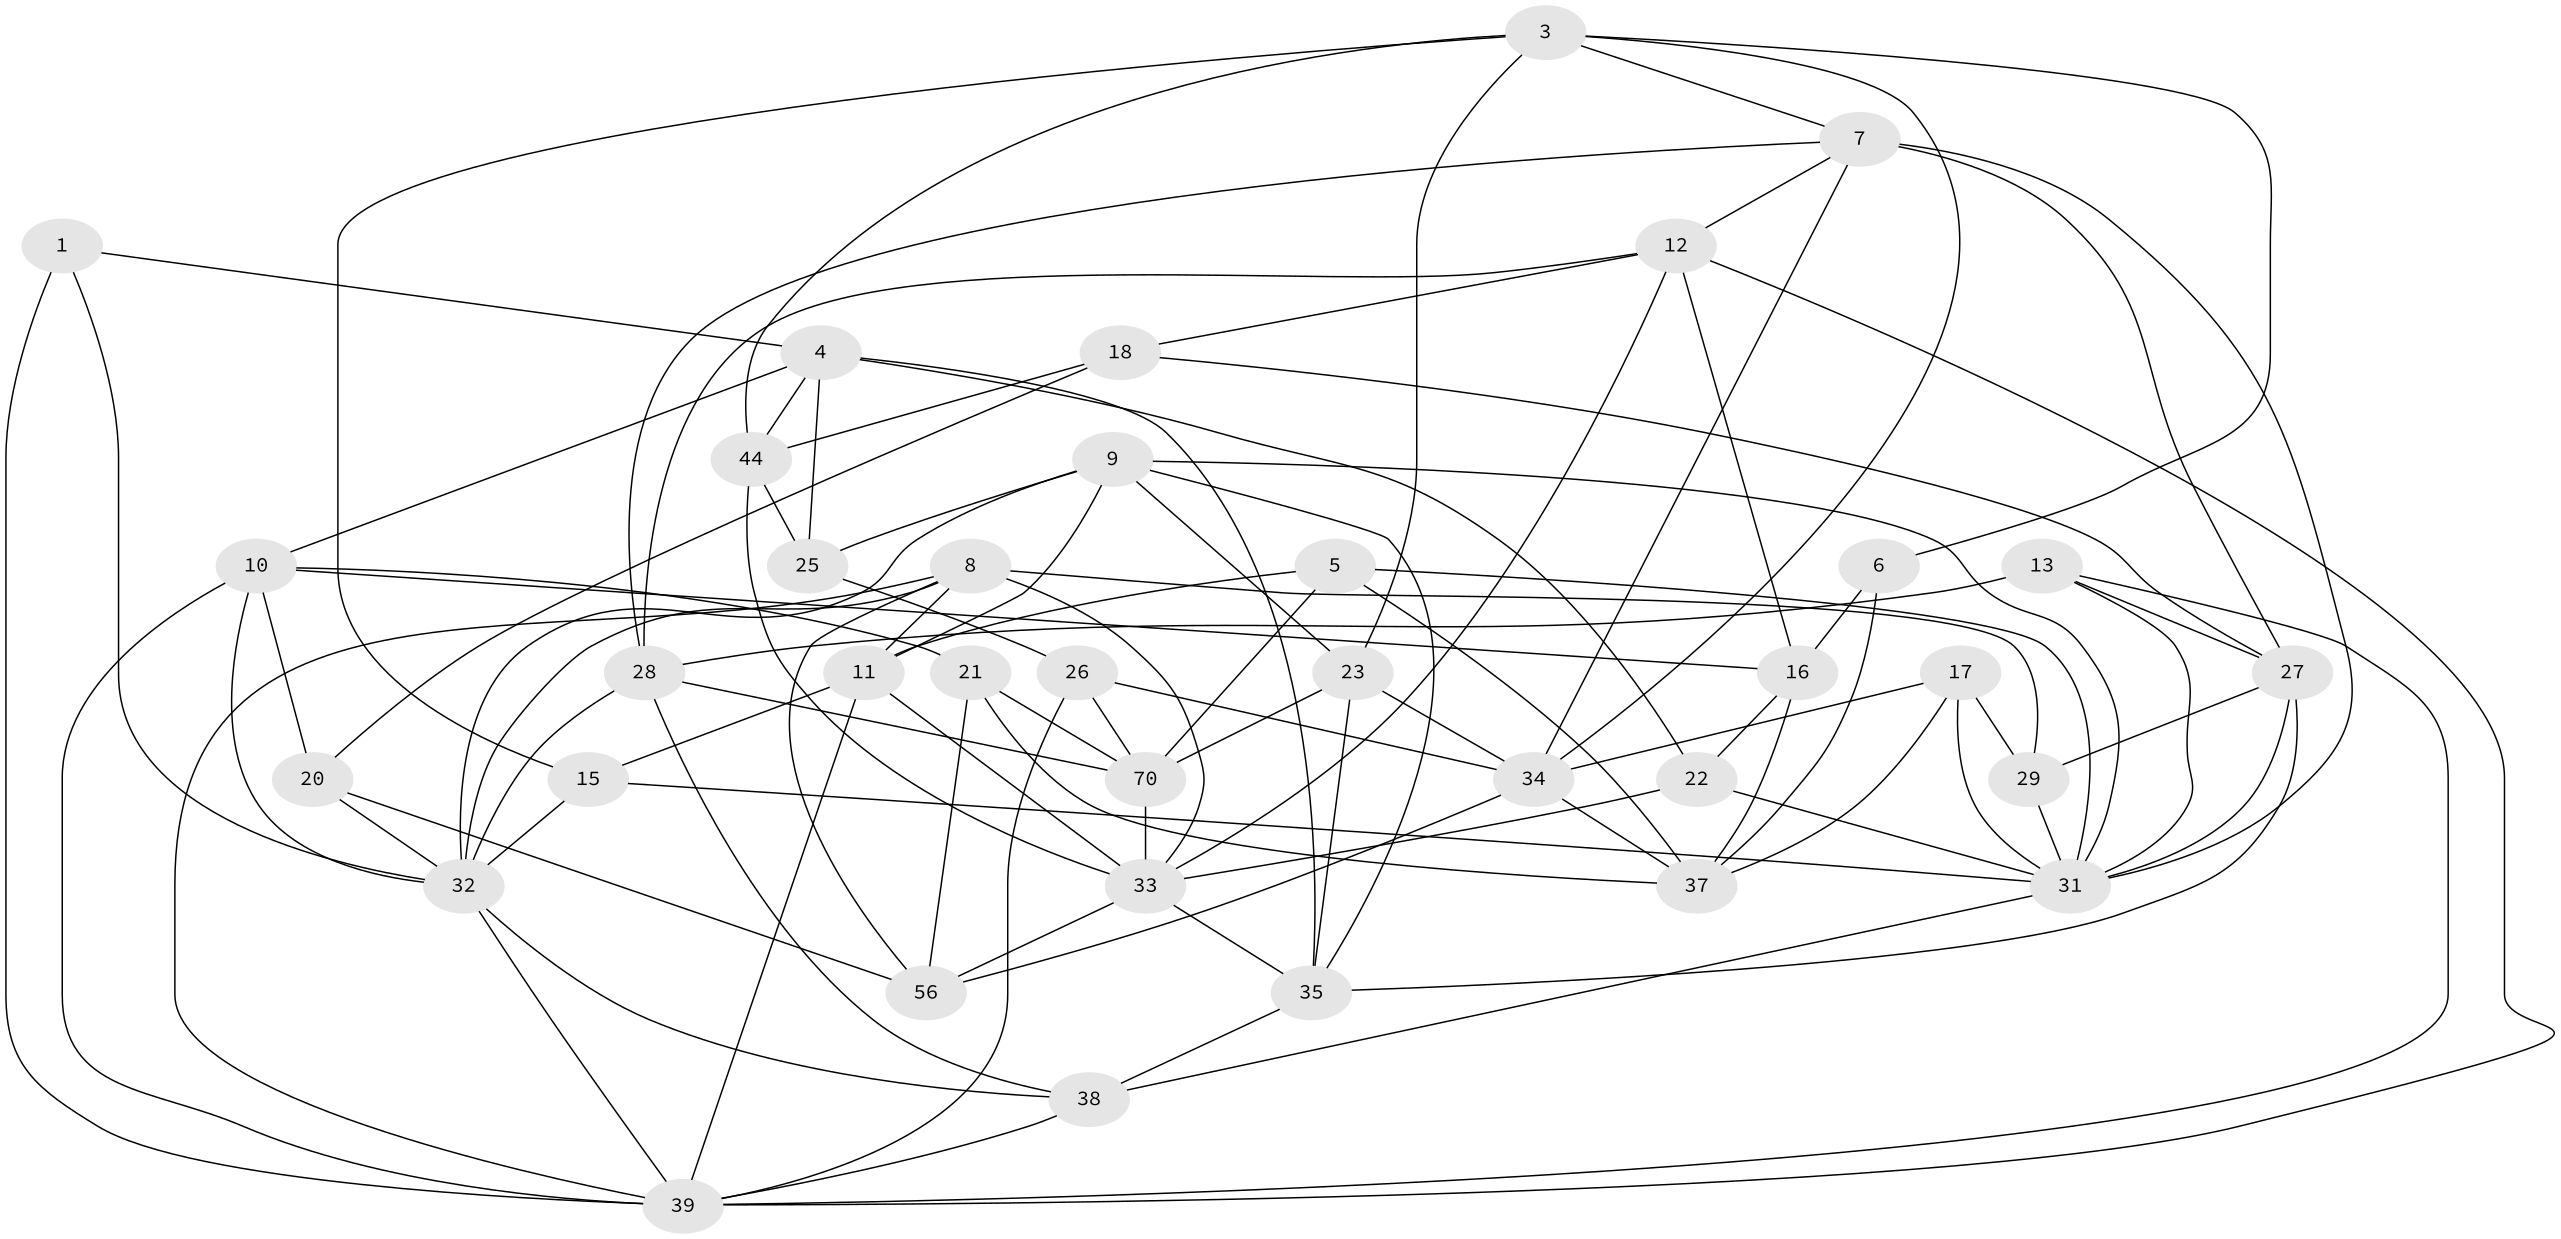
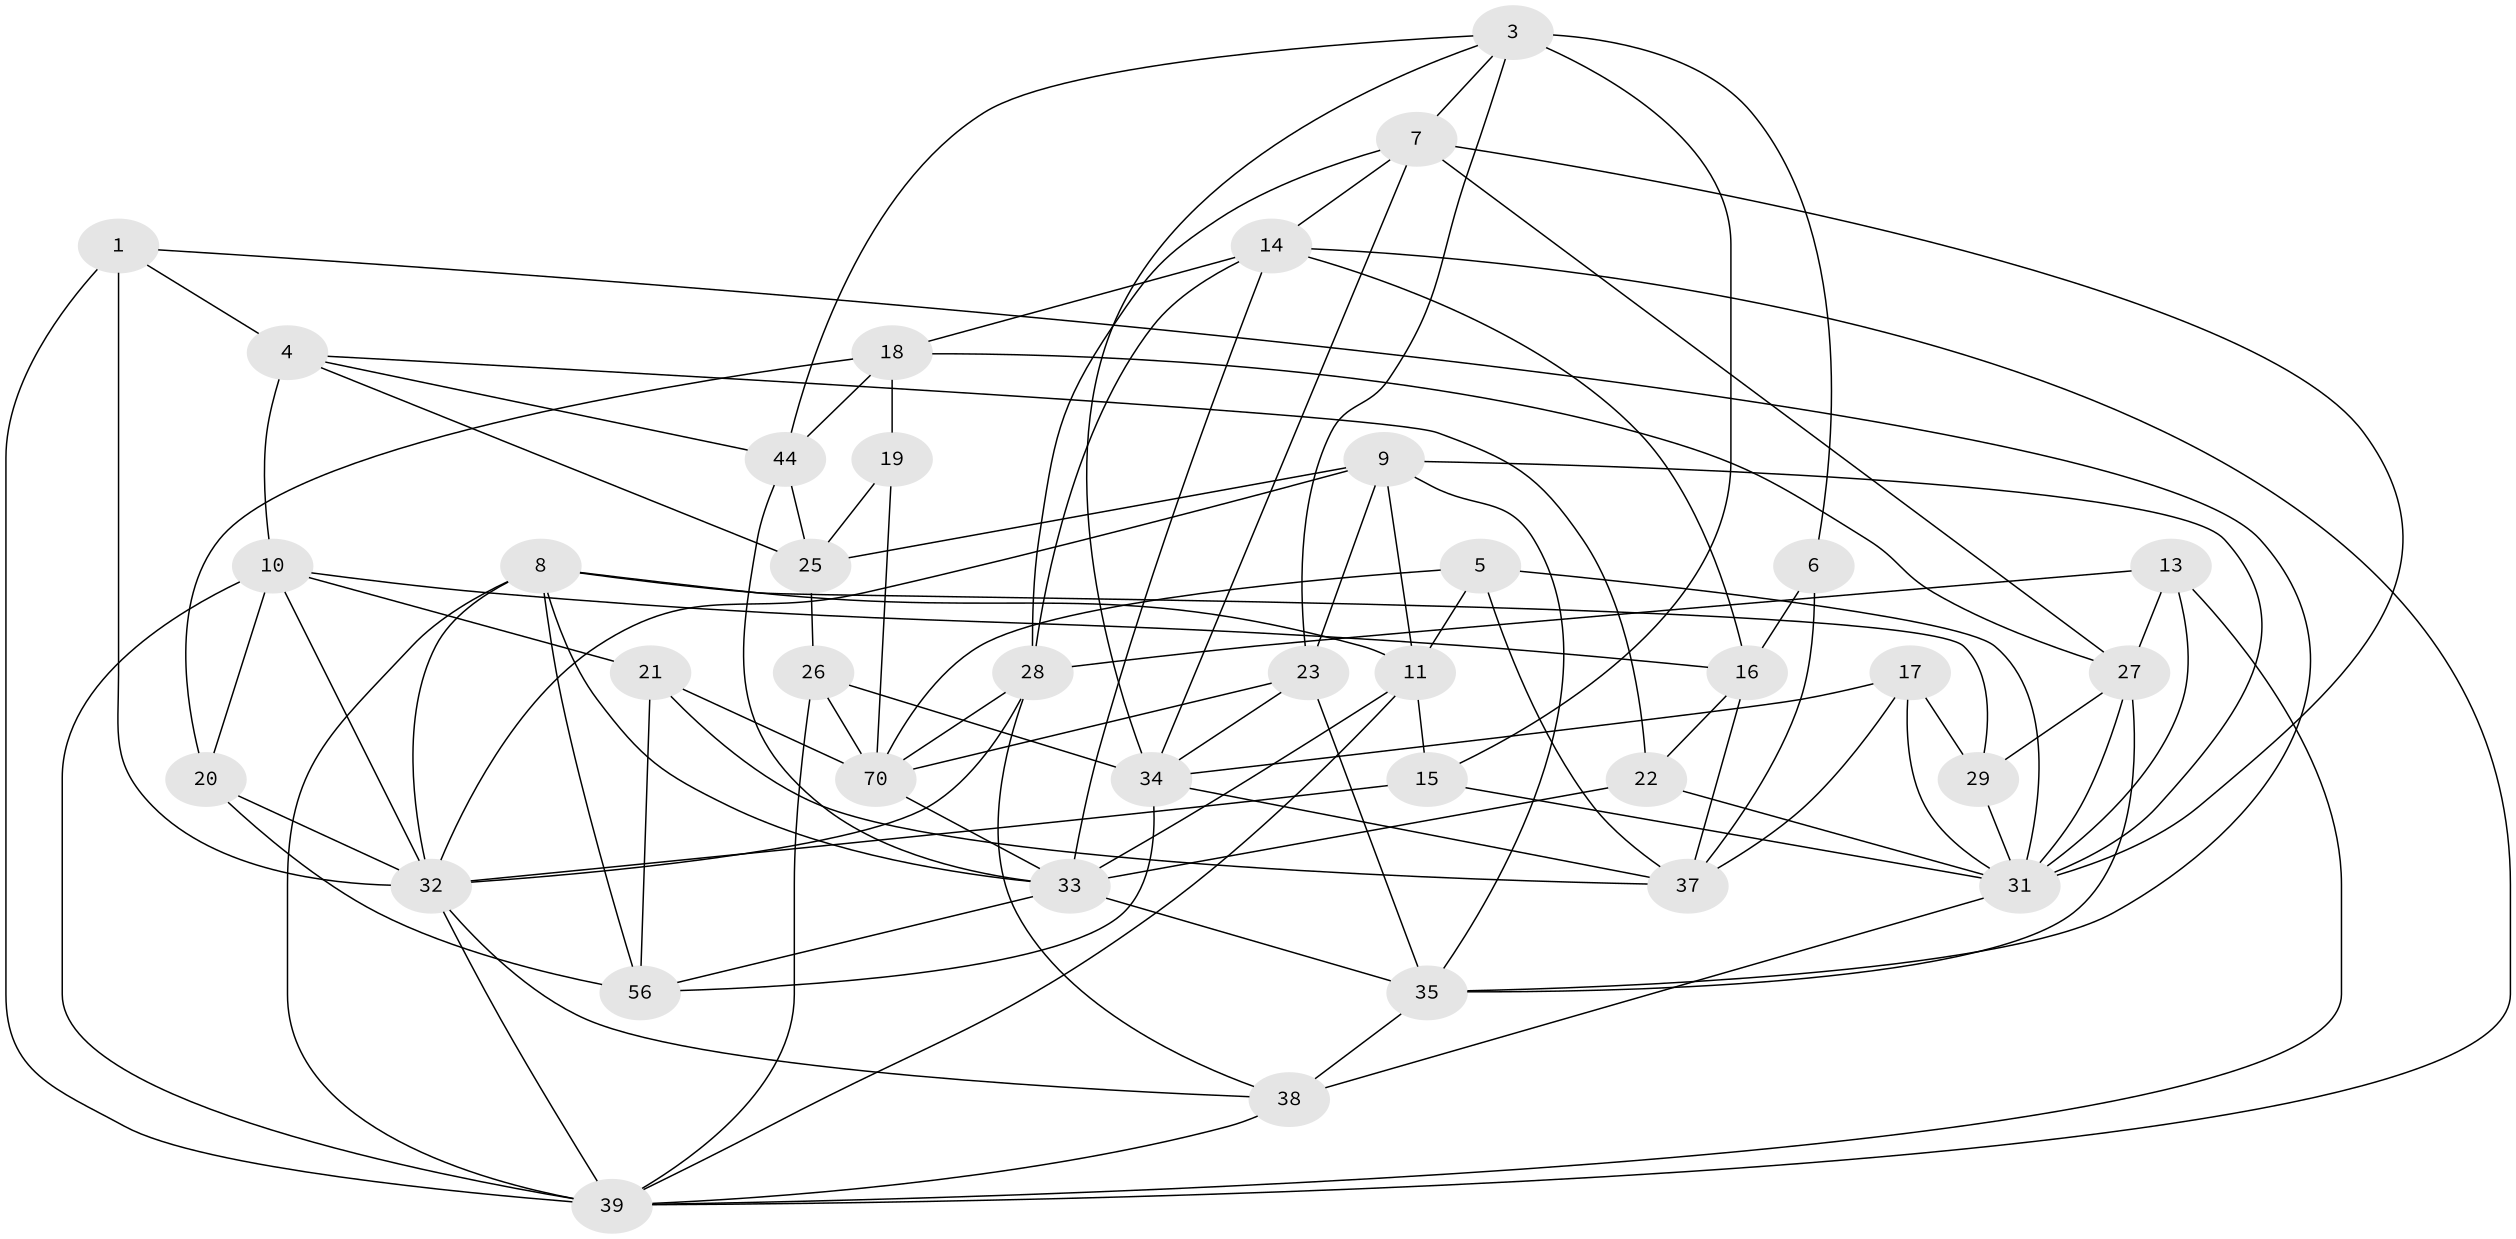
(1676, 246) -> (1272, 246)
none -> (892, 459)
(1238, 535) -> (1696, 395)
